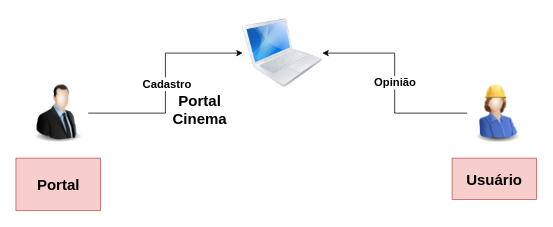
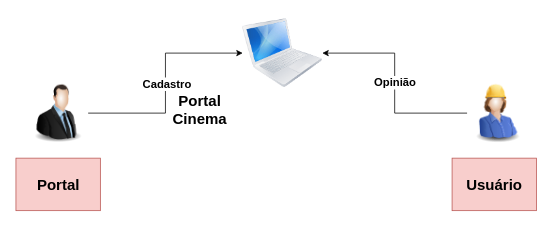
(494, 179) -> (494, 184)
